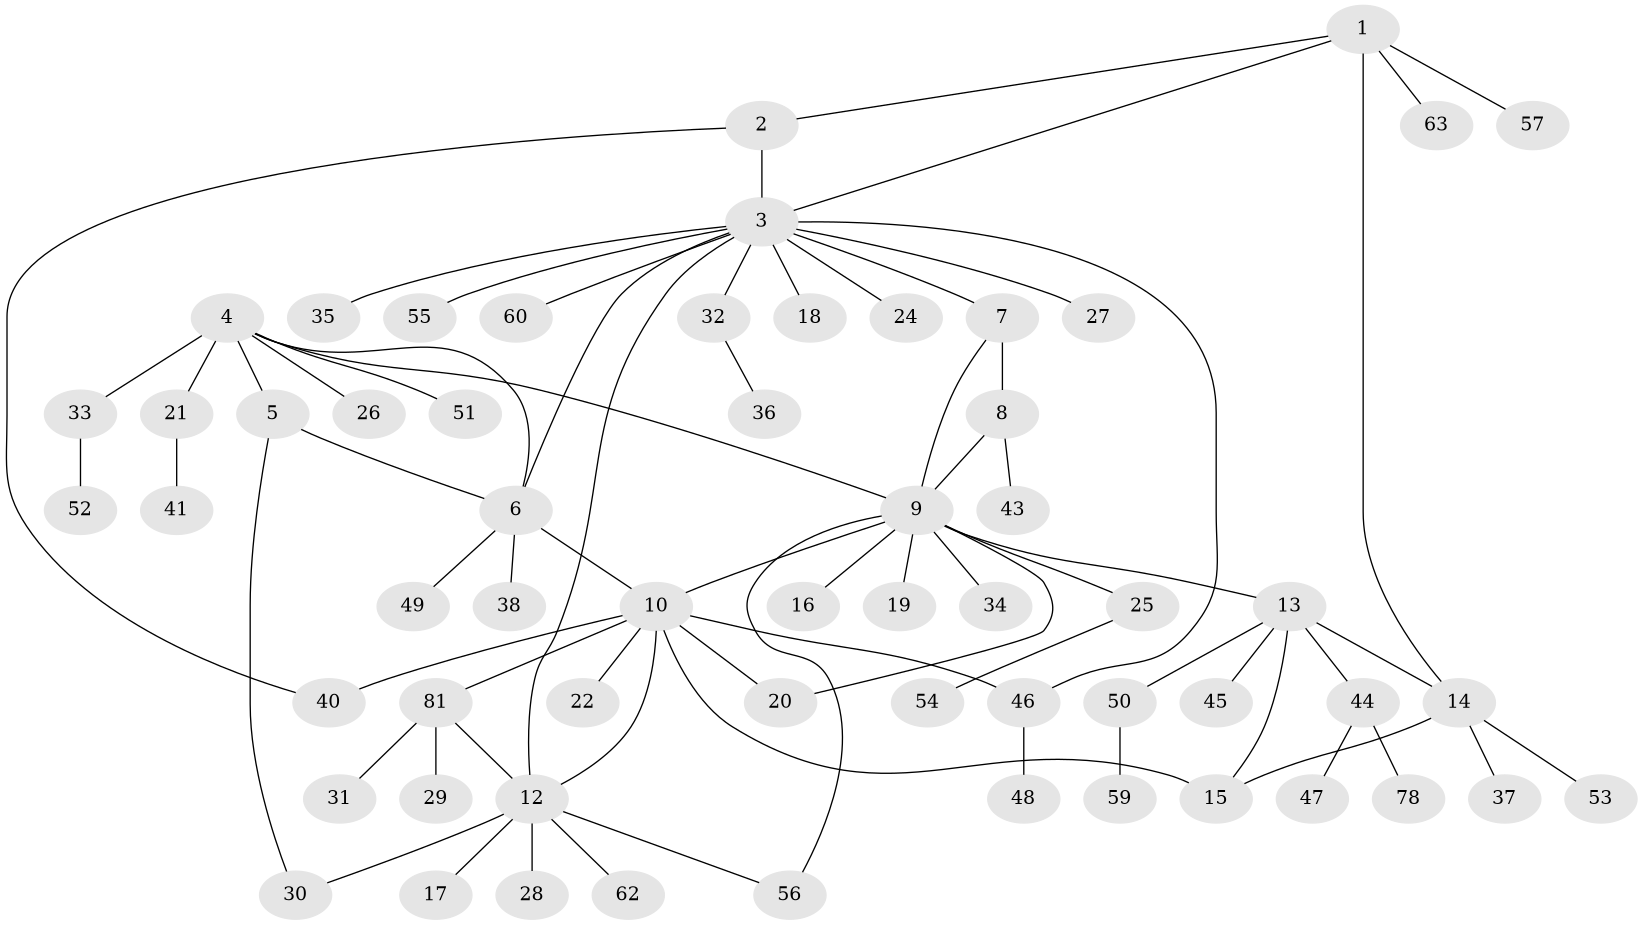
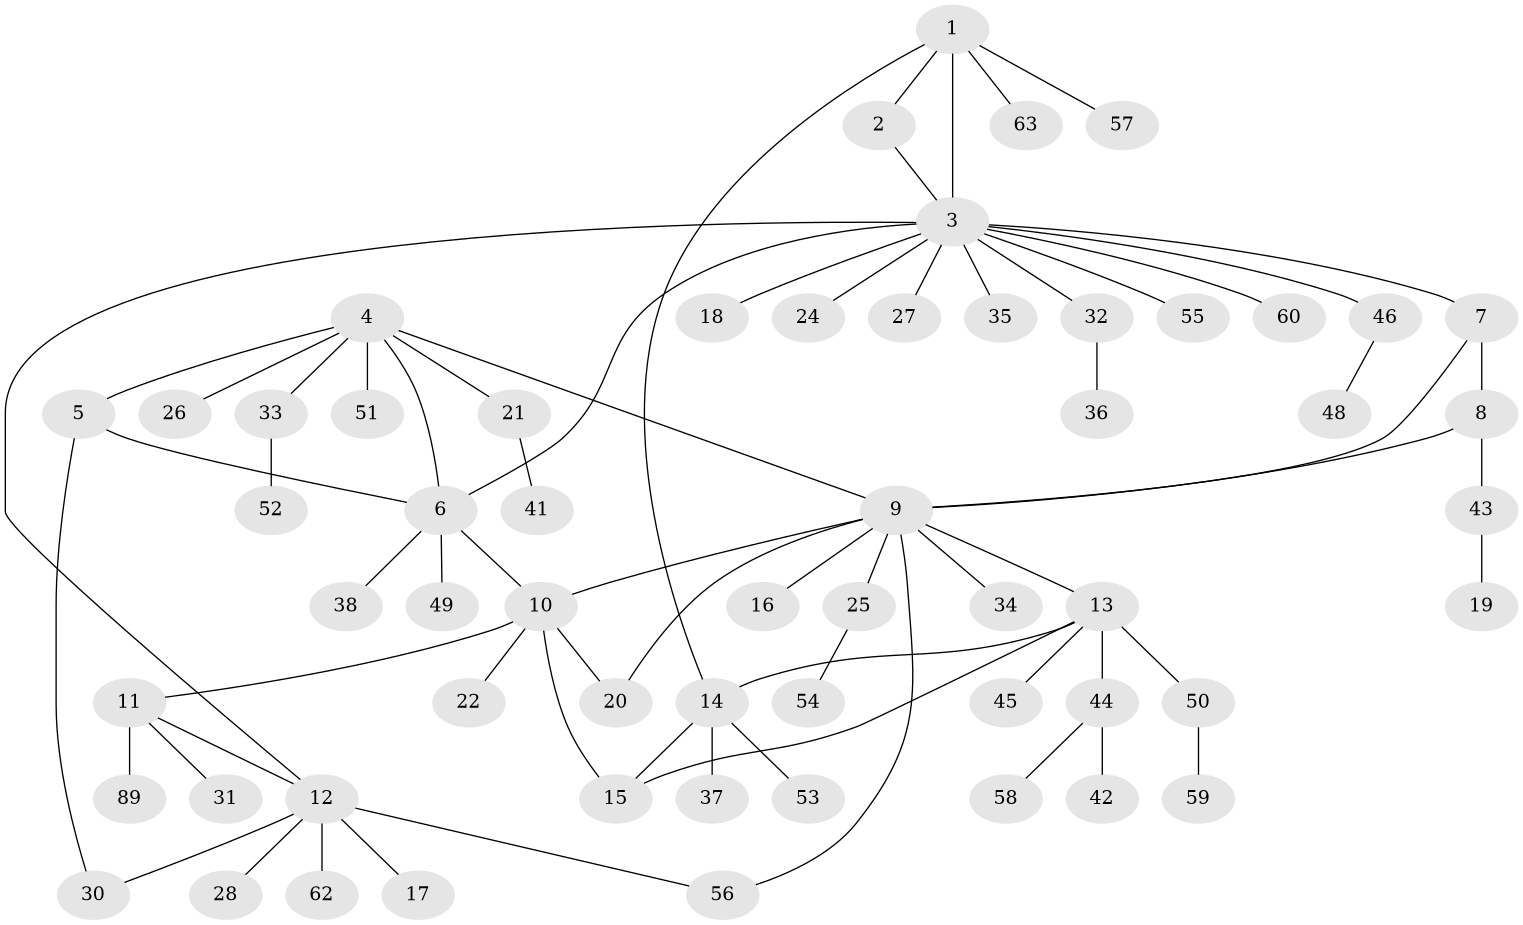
(908, 558) -> (1482, 559)
(844, 647) -> none
(329, 703) -> none
(436, 703) -> (130, 703)
(633, 723) -> none
(436, 799) -> (130, 799)
(1312, 799) -> (1102, 799)
(1409, 799) -> (1006, 799)
